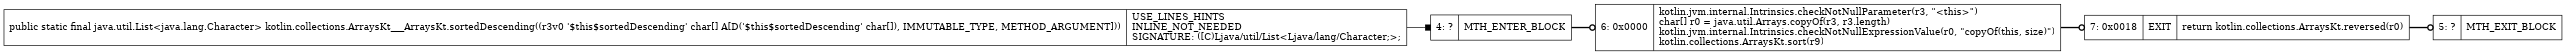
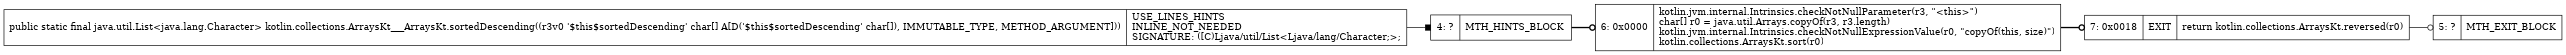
(1515, 27) -> (1515, 27)
(2419, 28) -> (2419, 28)
(1742, 42) -> (1742, 42)
